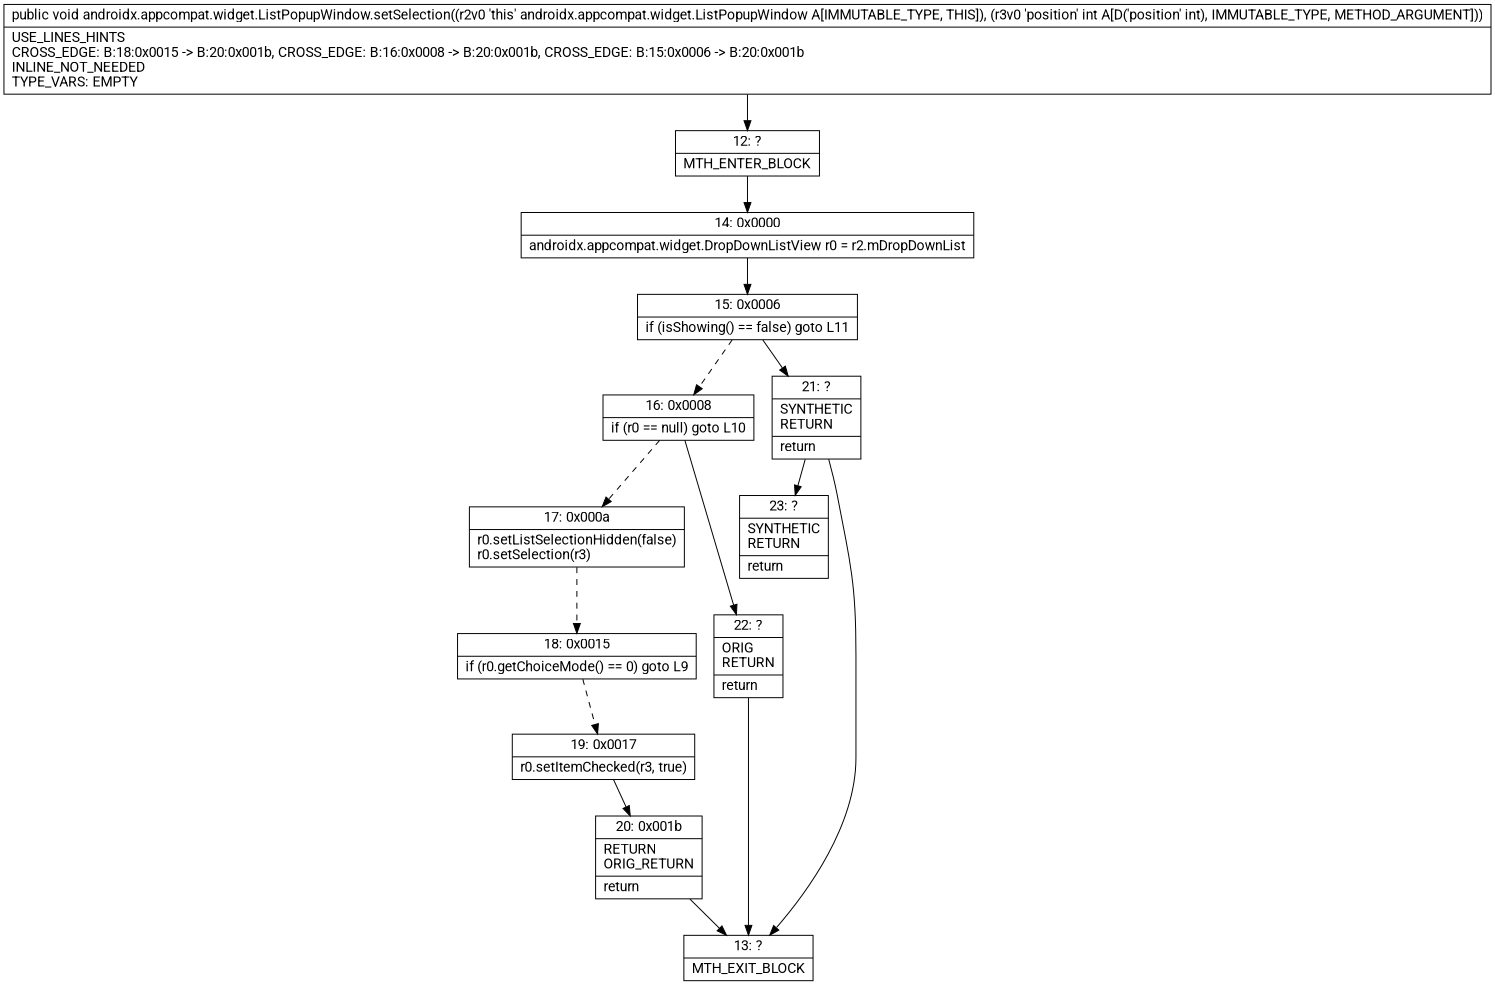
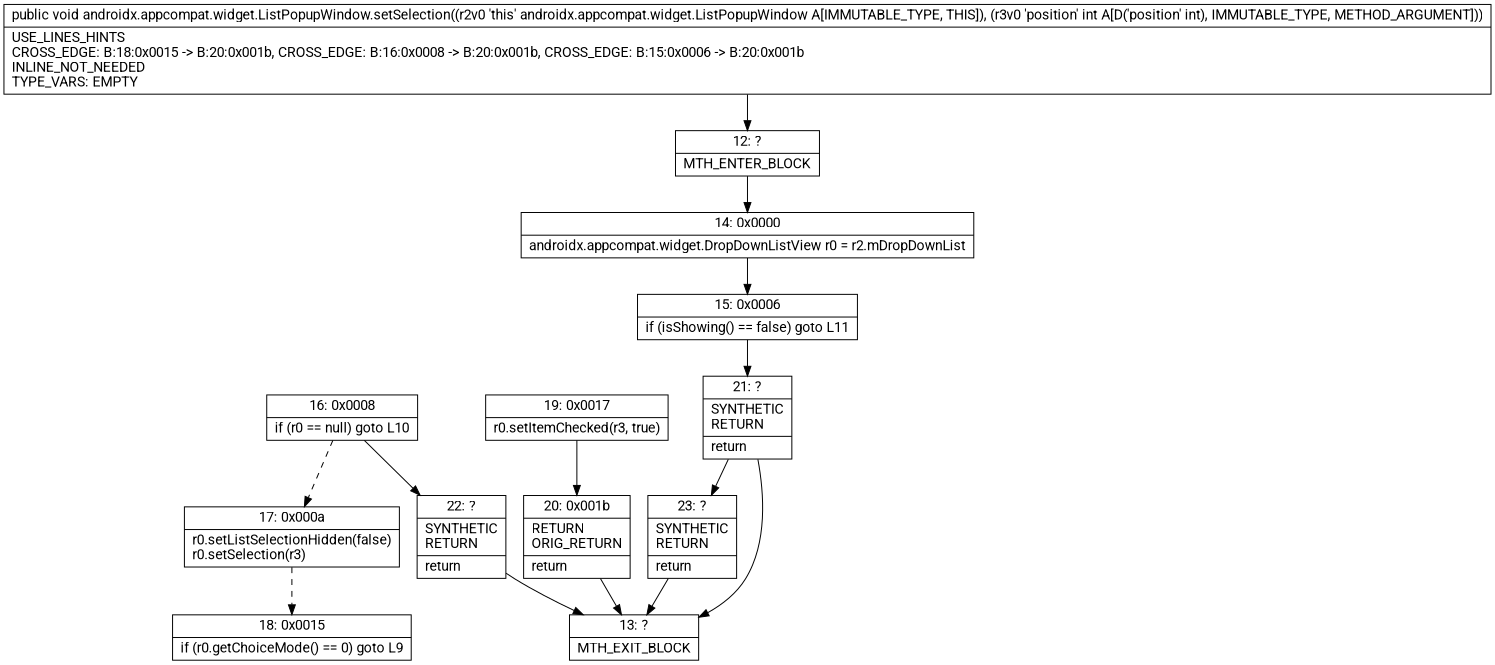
(716, 363) -> none
none -> (660, 592)
(738, 648) -> (462, 529)
(589, 702) -> none
